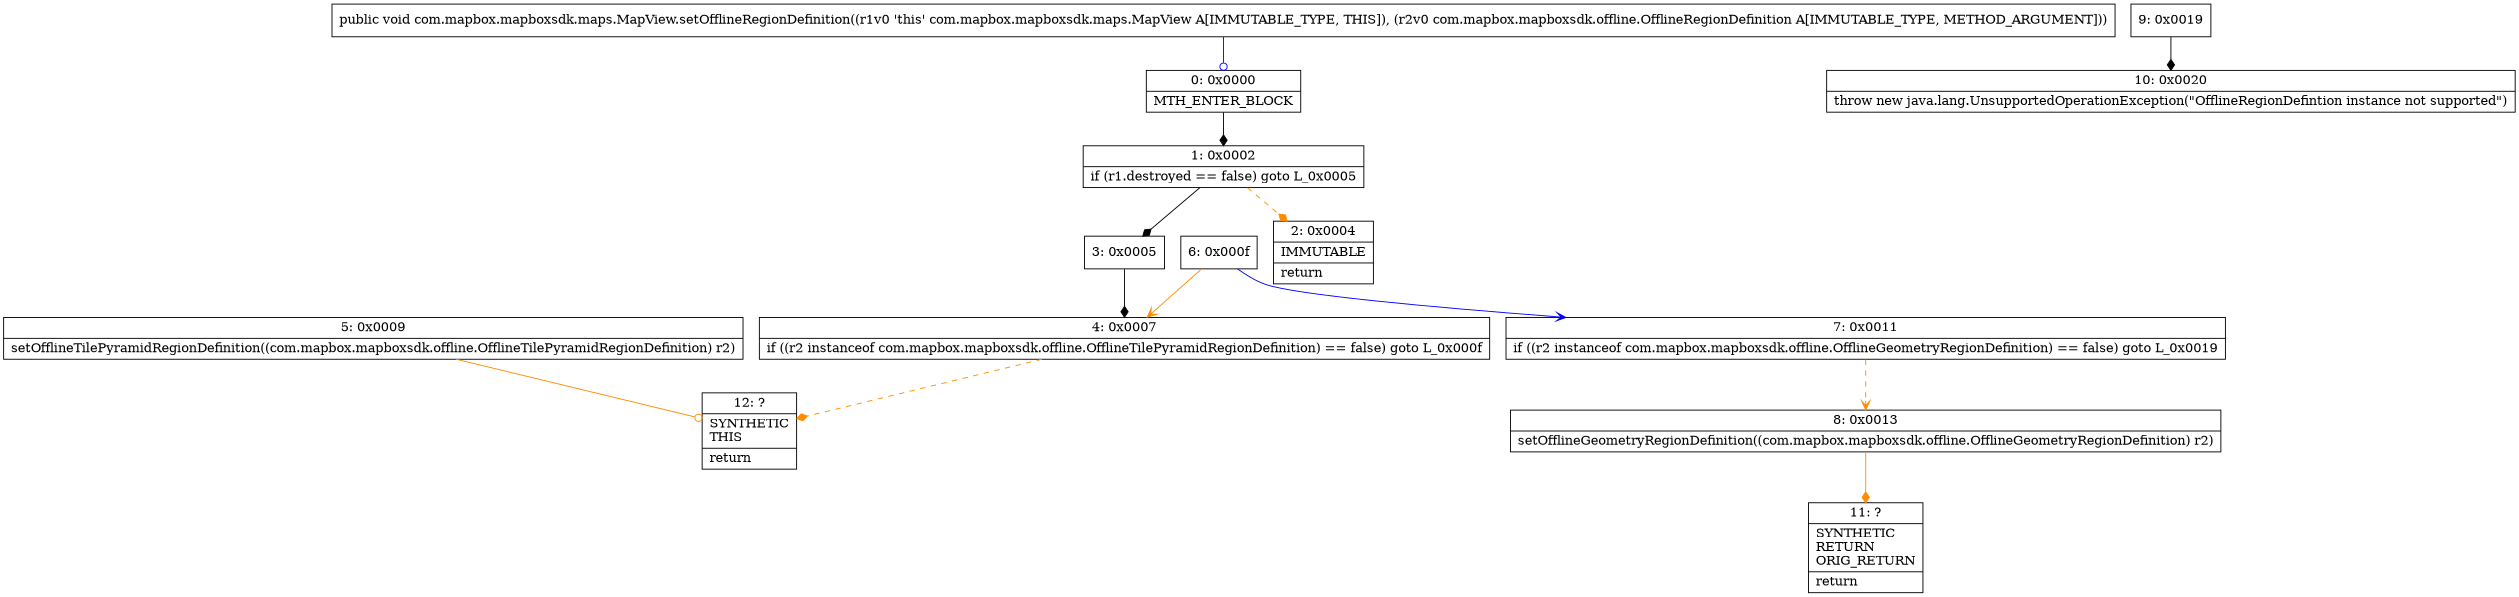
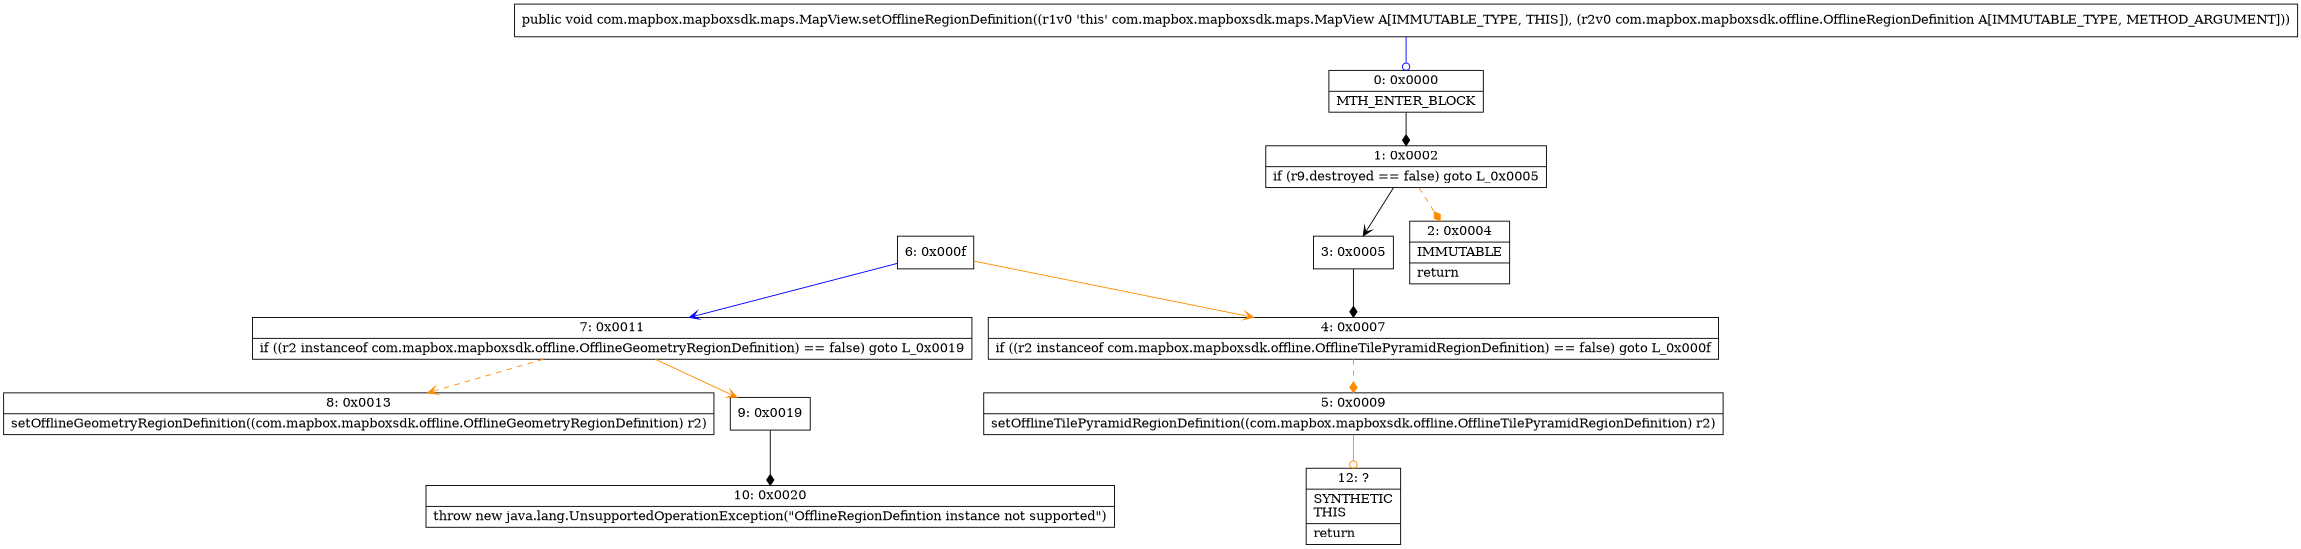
(1224, 177) -> (1406, 177)
(1176, 208) -> (1381, 208)
none -> (692, 376)
(925, 388) -> (1353, 371)
(1866, 548) -> none
